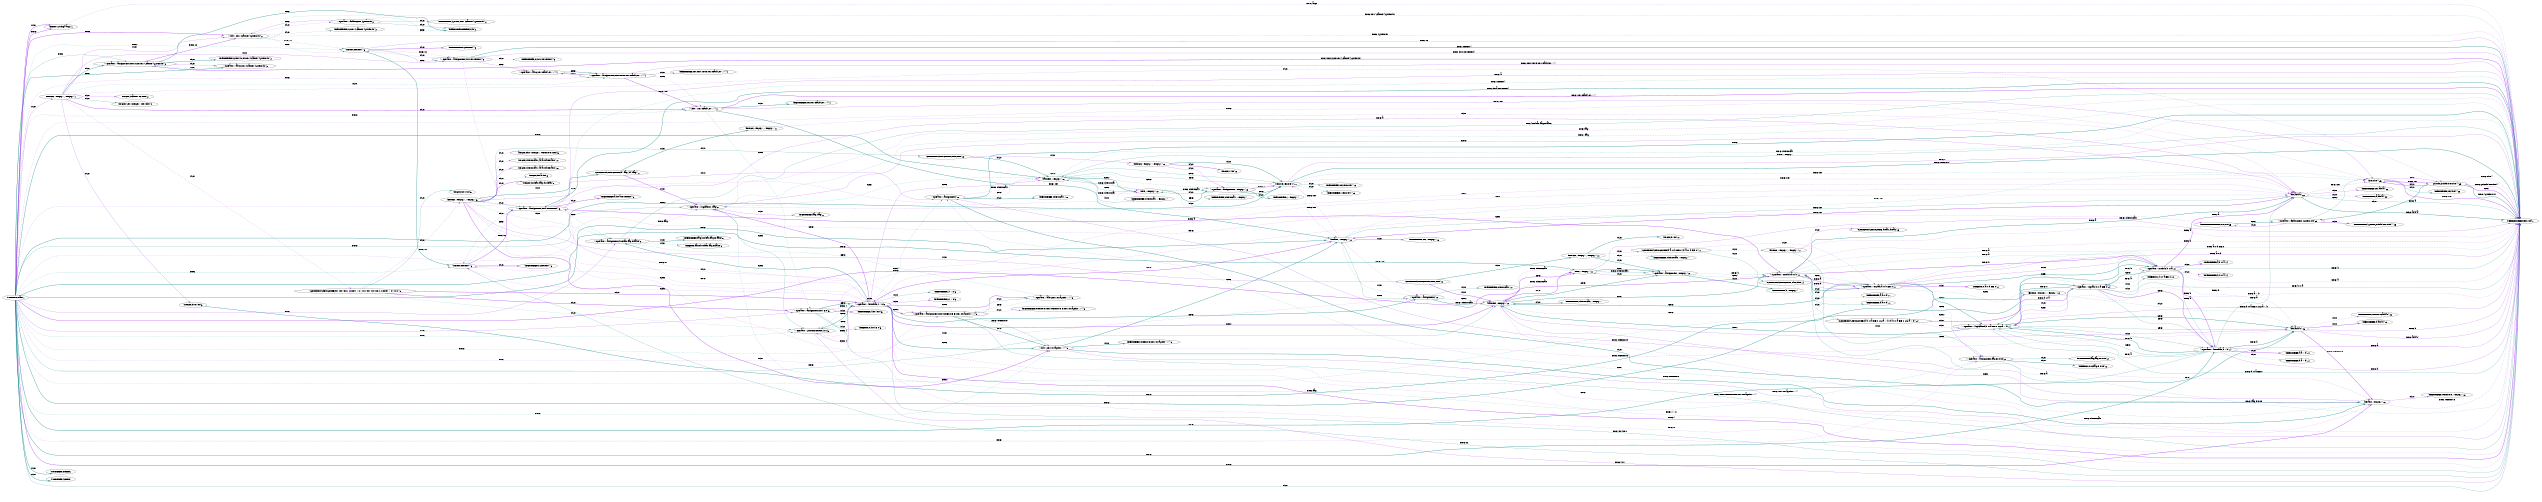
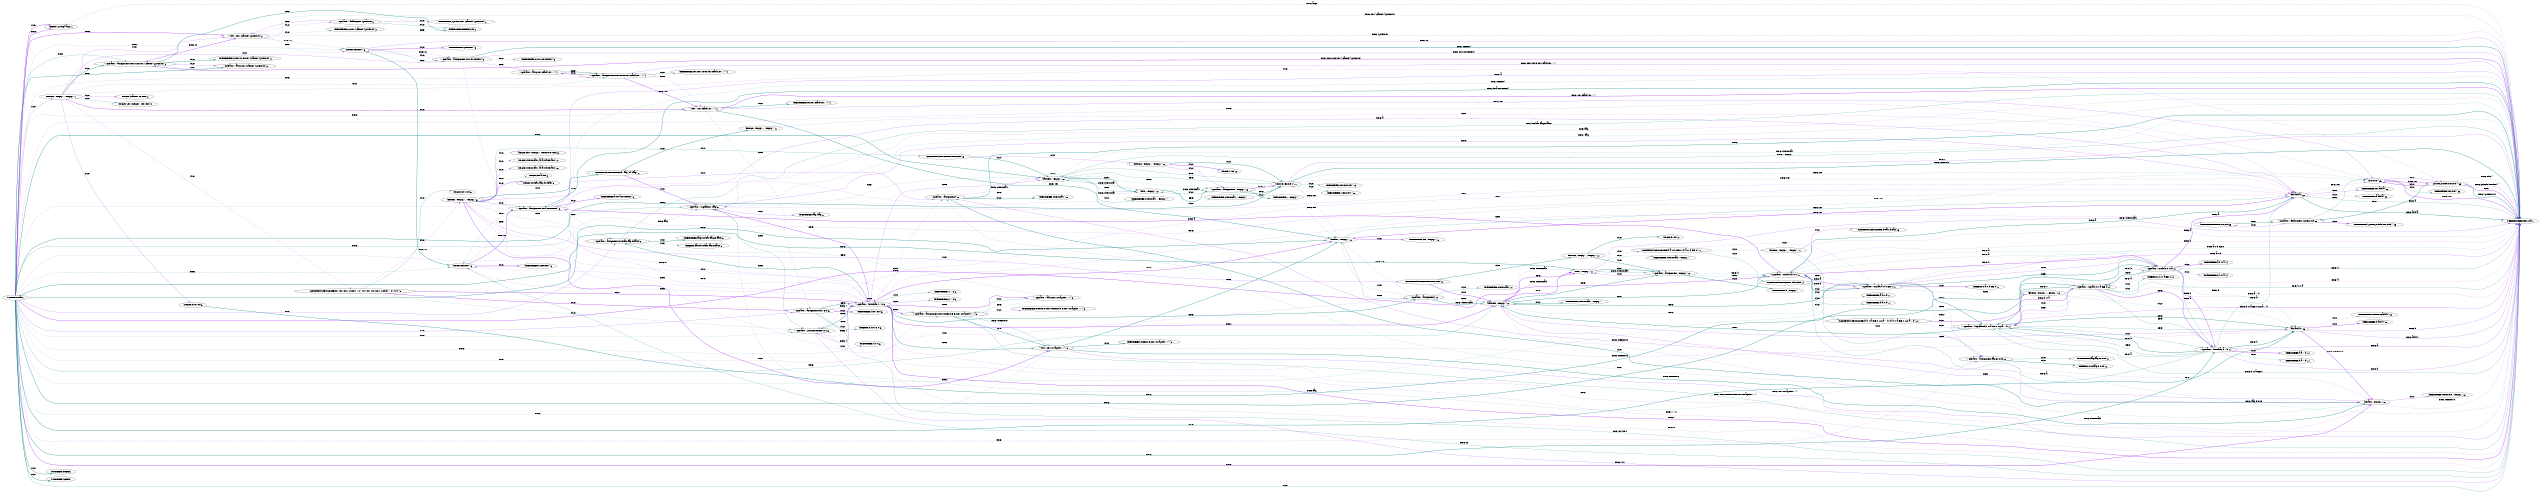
(574, 73) -> (574, 73)
none -> (870, 344)
